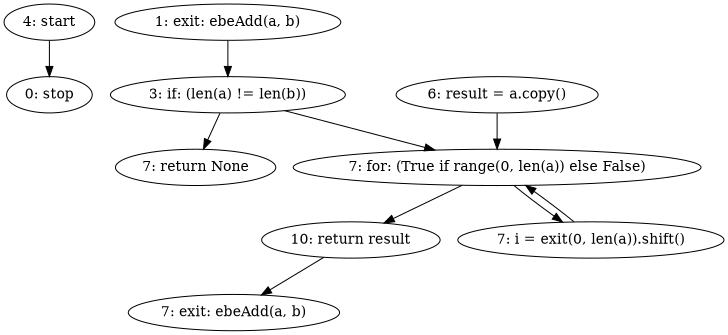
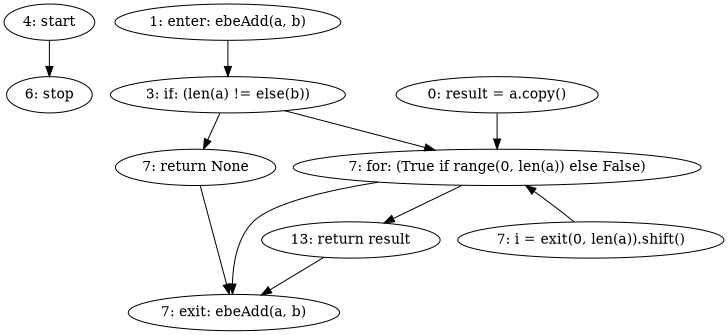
(228, 22) -> (228, 22)
(49, 95) -> (49, 95)
(228, 95) -> (228, 95)
(497, 95) -> (497, 95)
(534, 201) -> (281, 206)
none -> (213, 235)
(351, 240) -> (351, 240)
